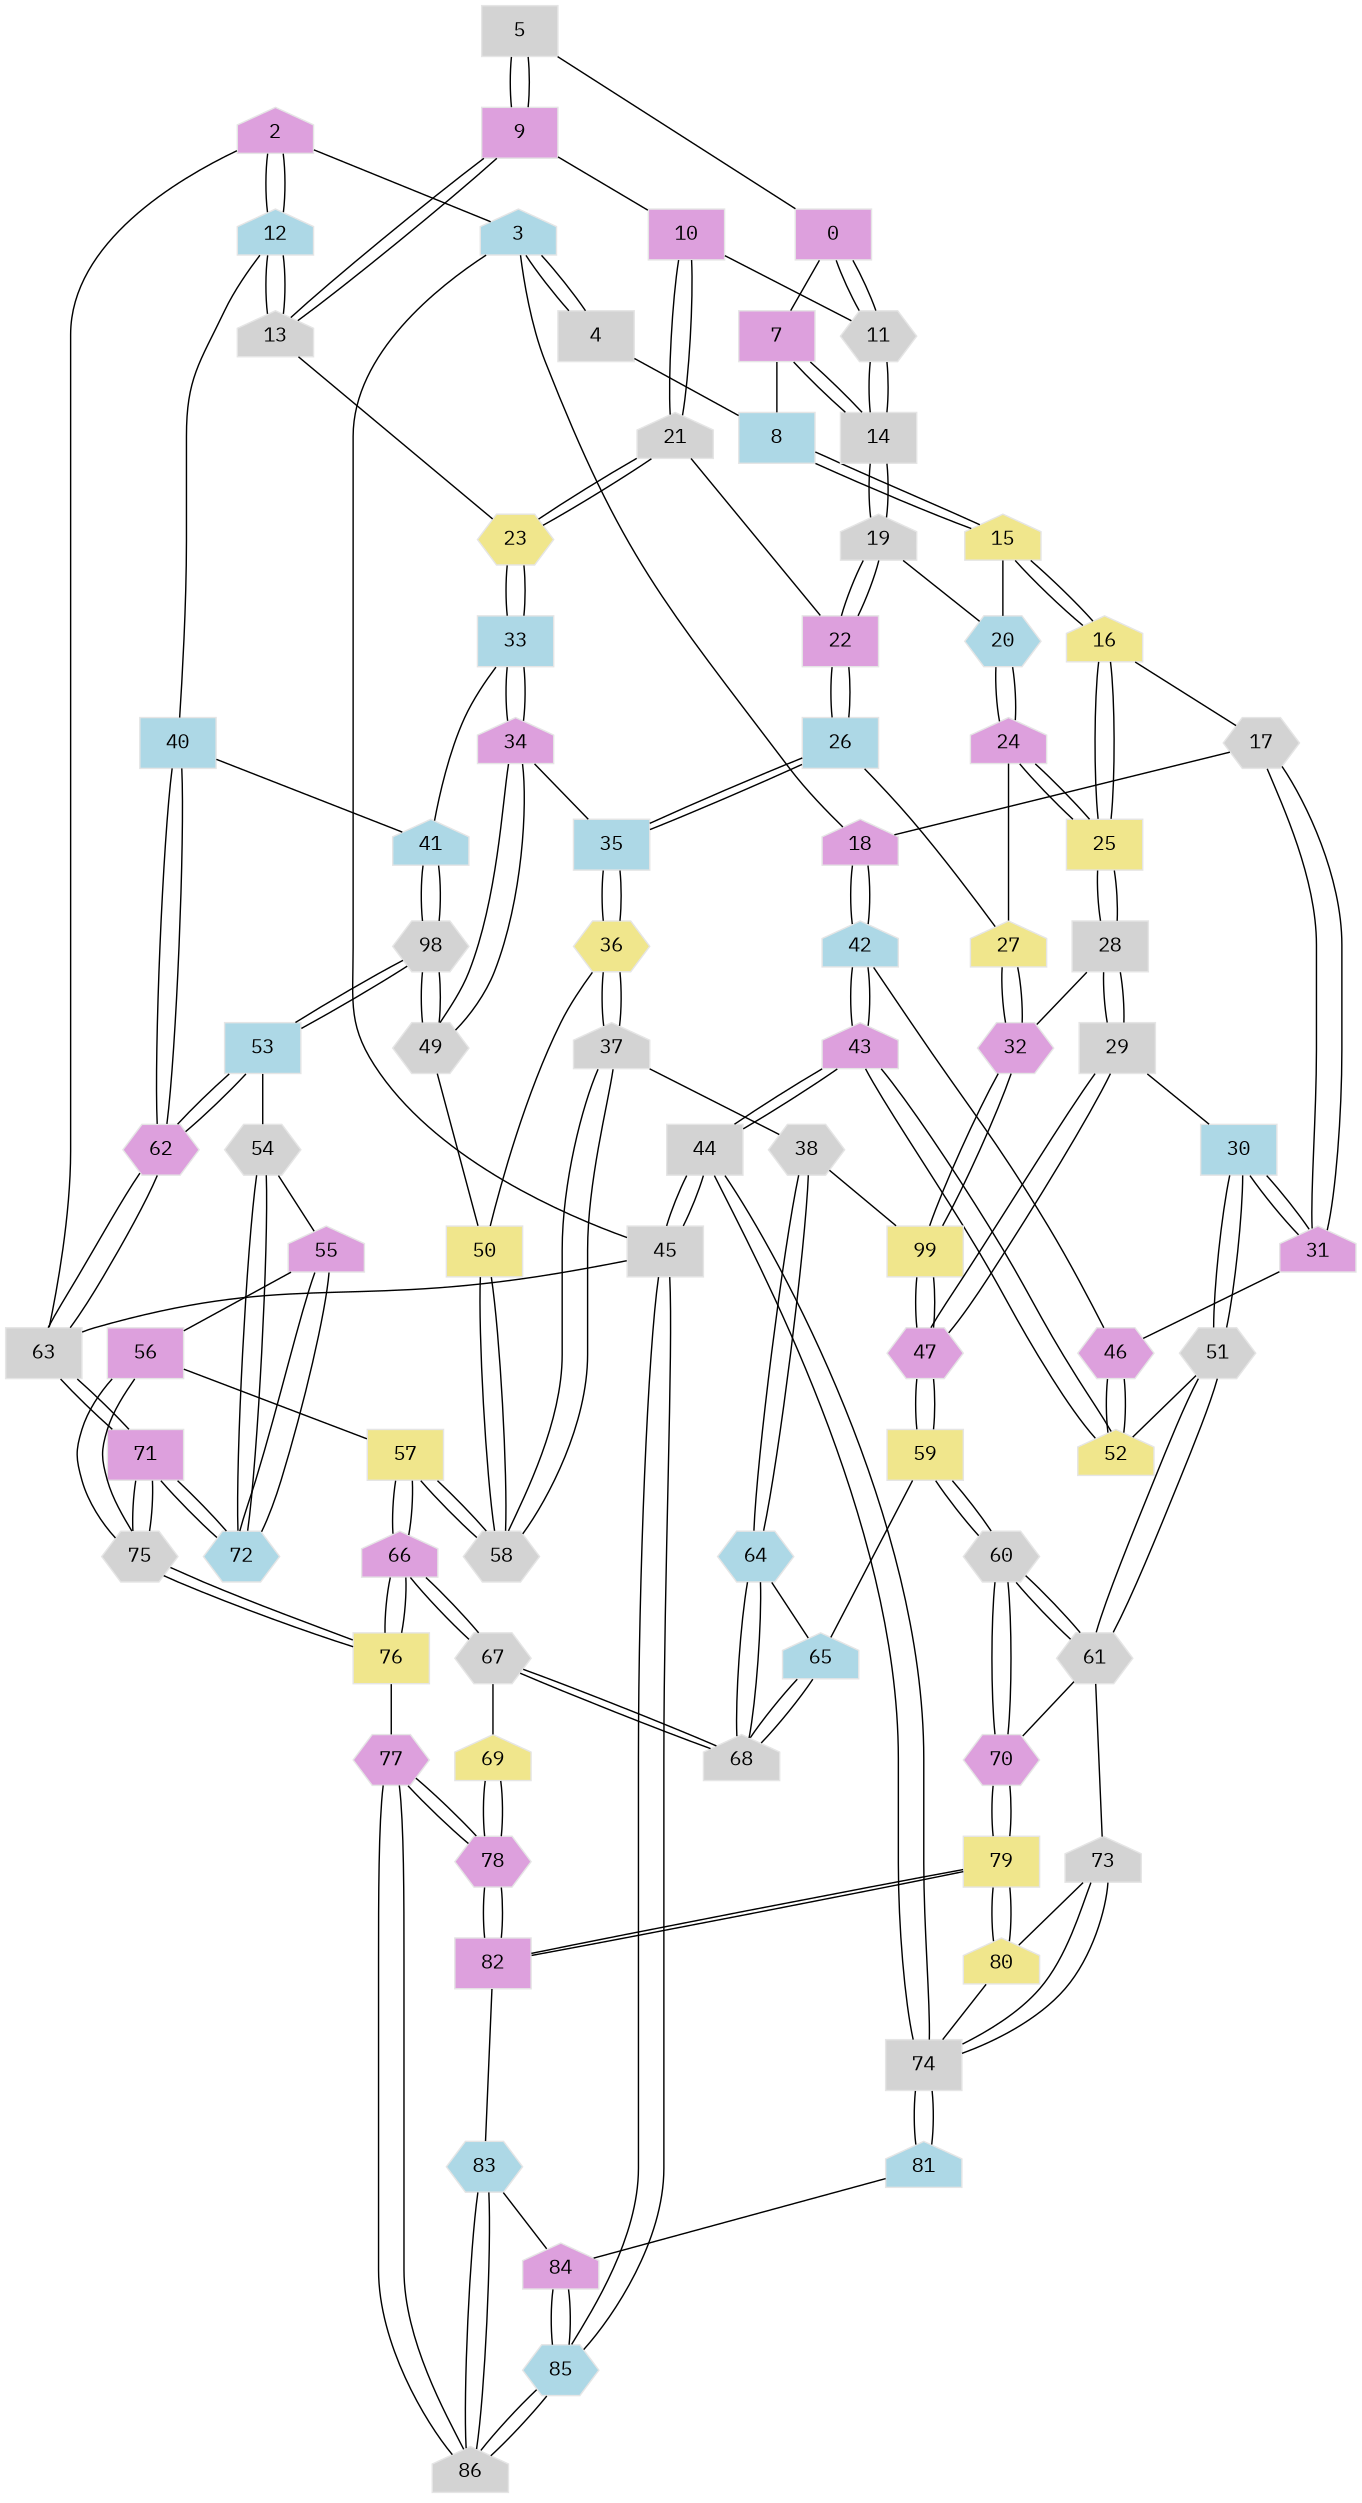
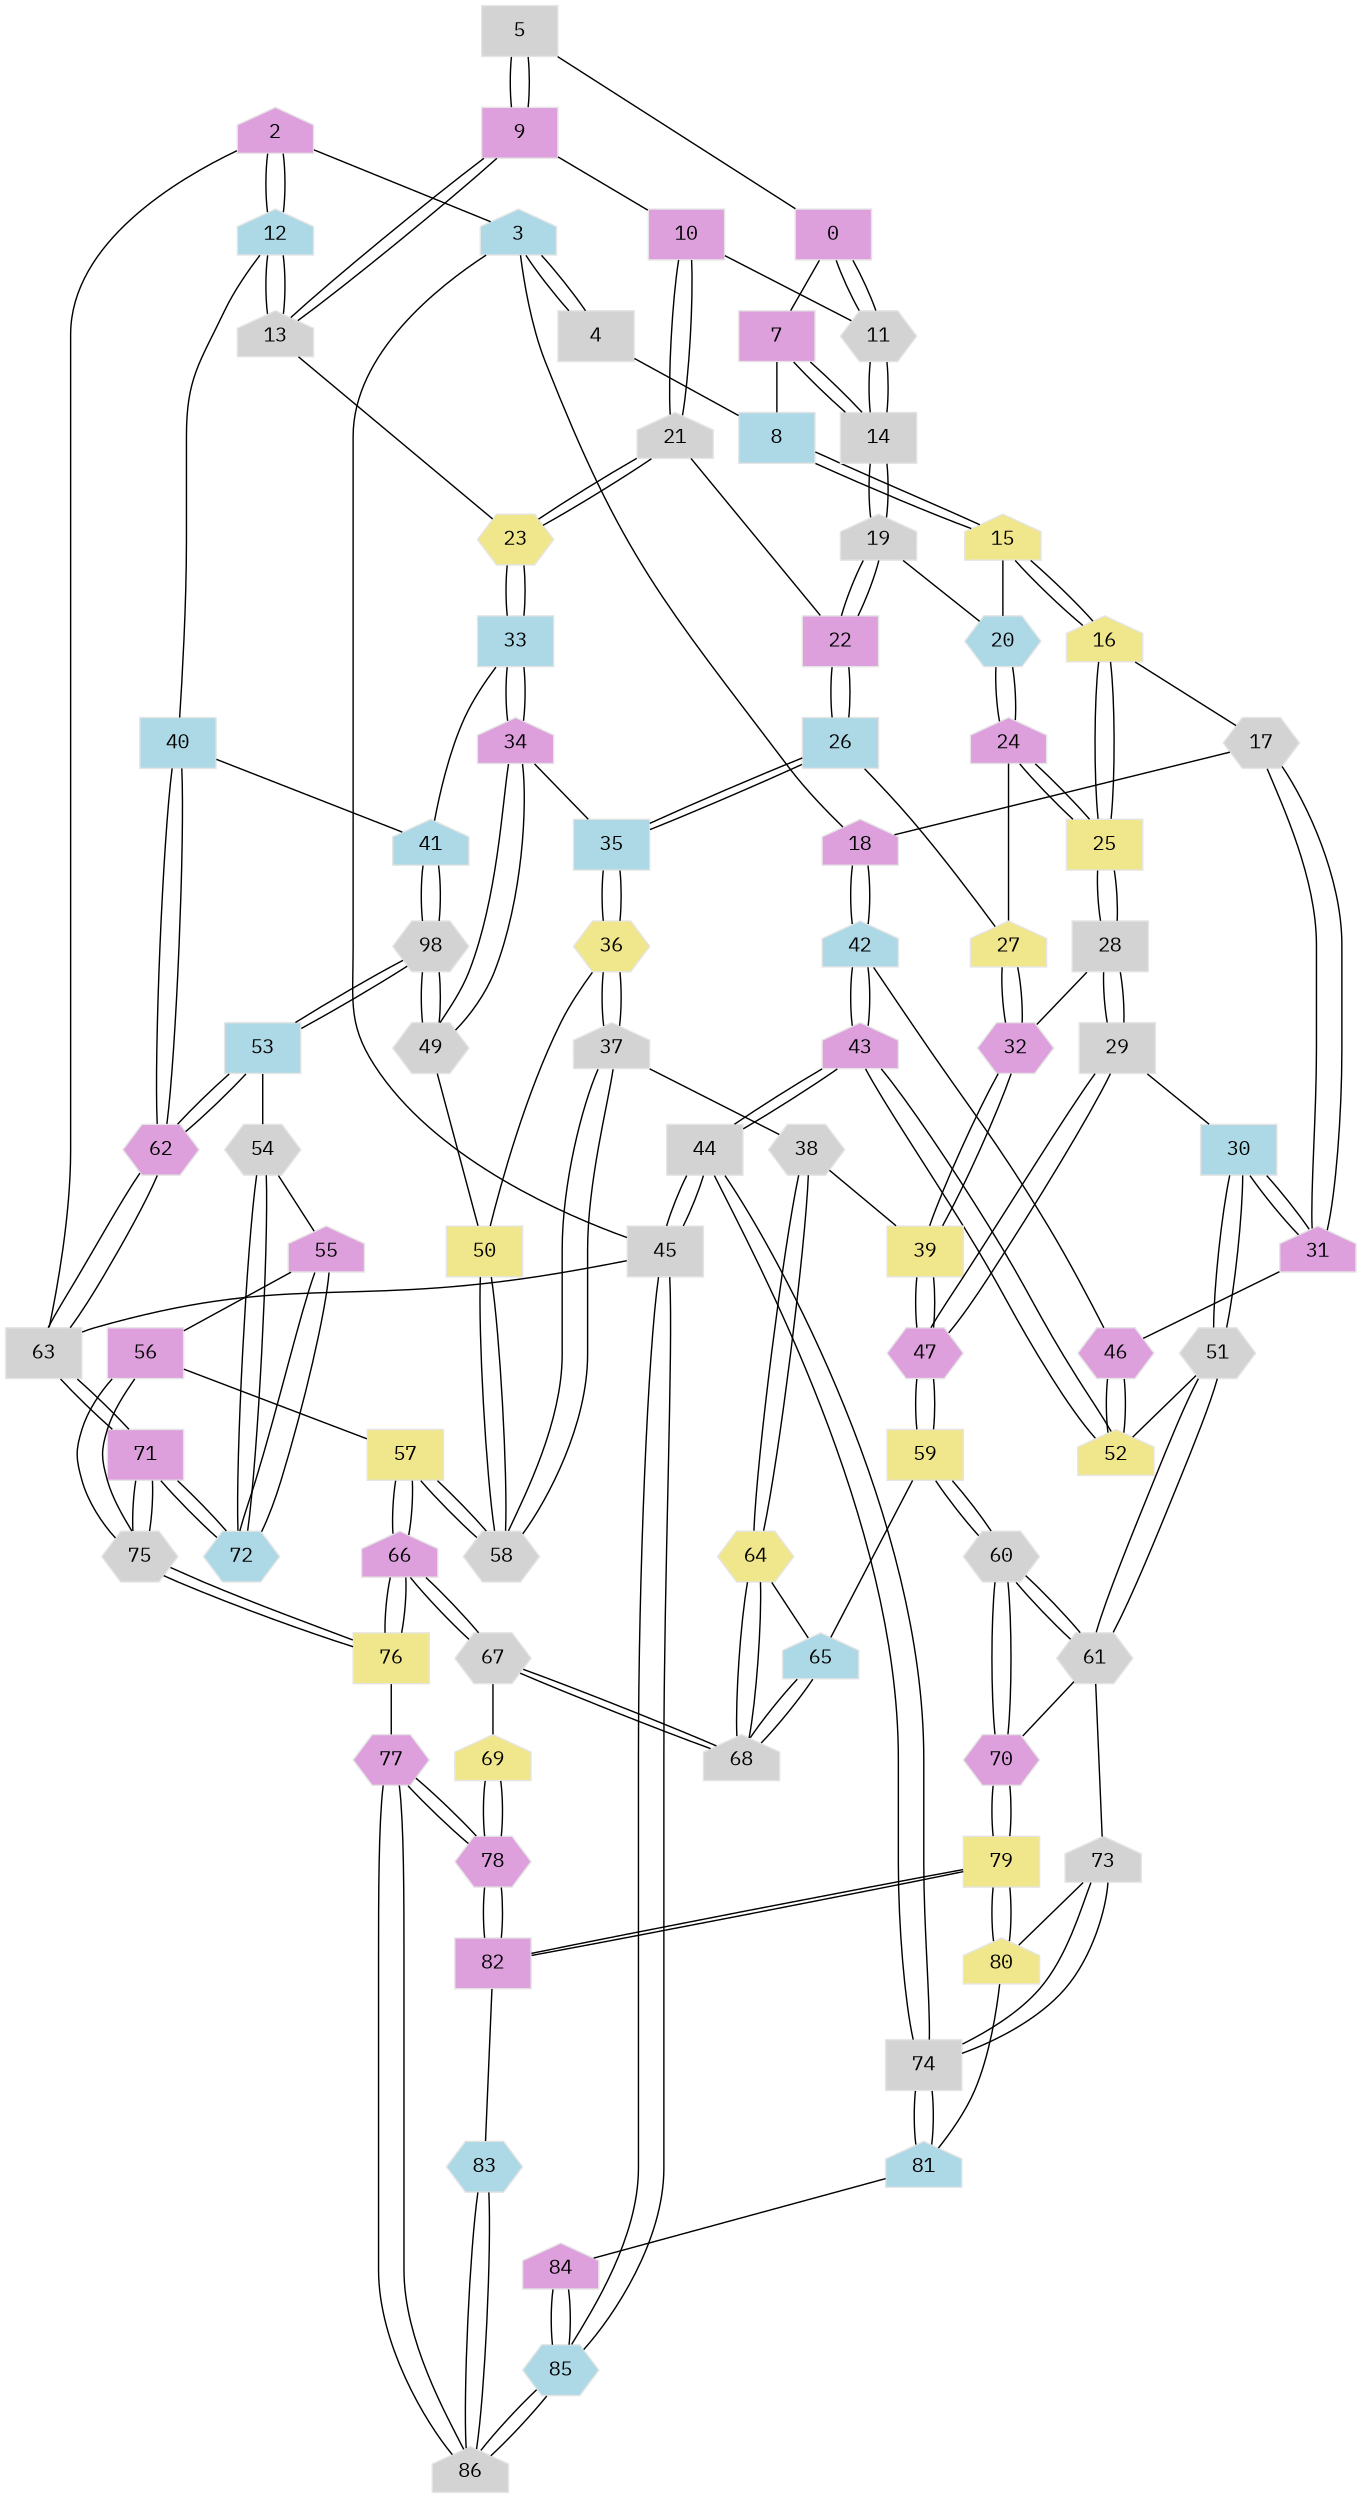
(925, 1251) -> (925, 1251)
(756, 1557) -> (756, 1557)
(964, 2012) -> (982, 2071)
(525, 2221) -> none
